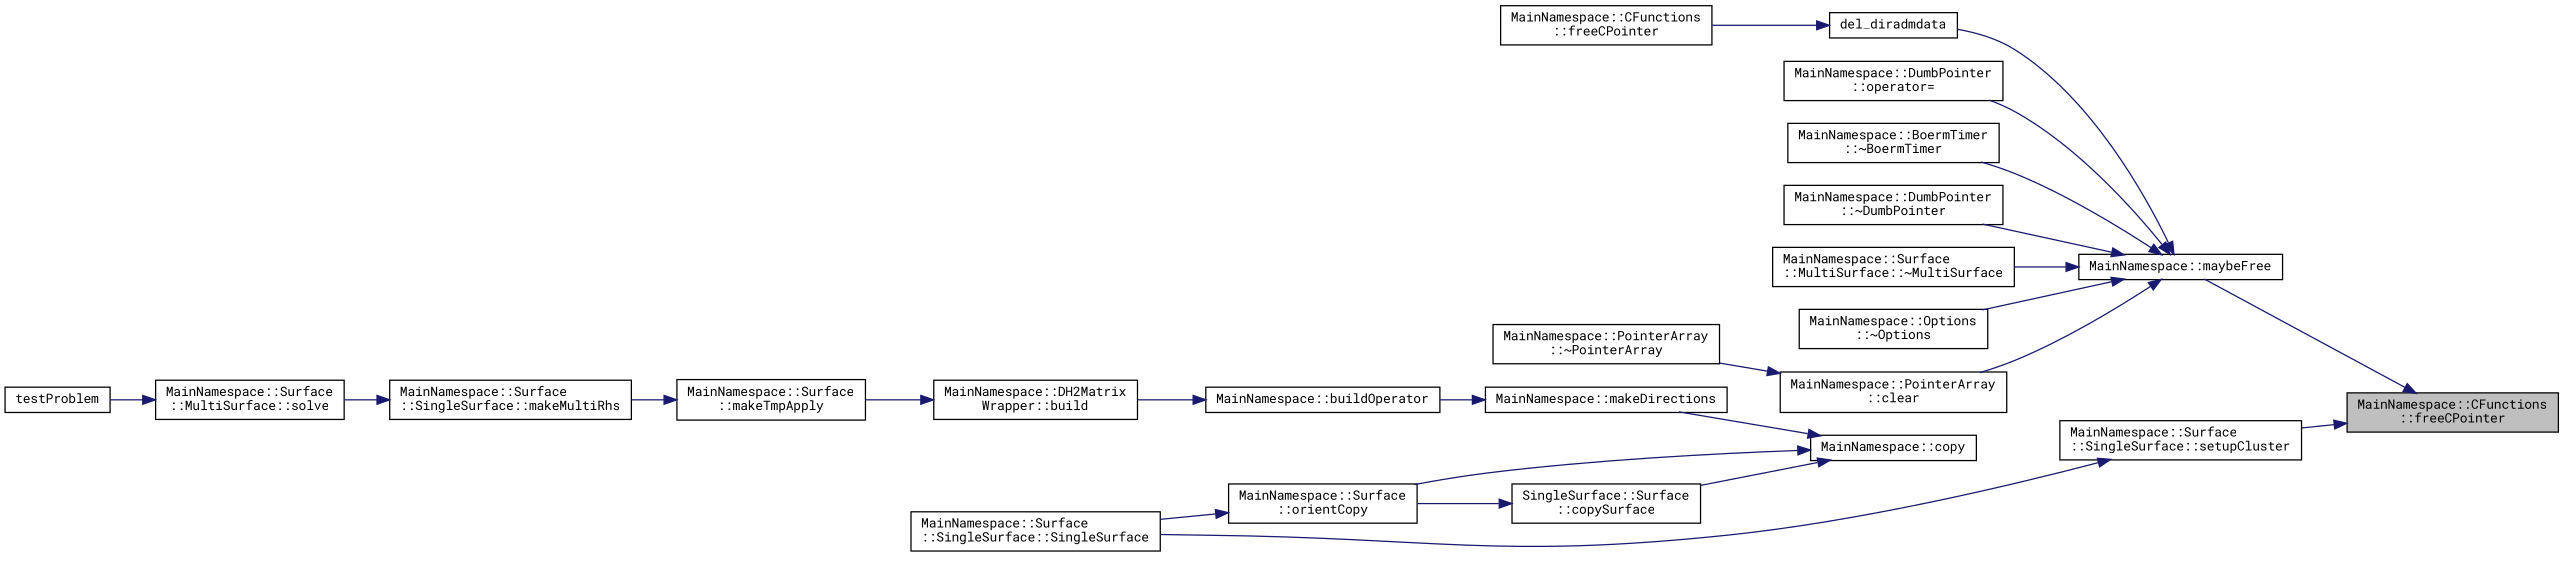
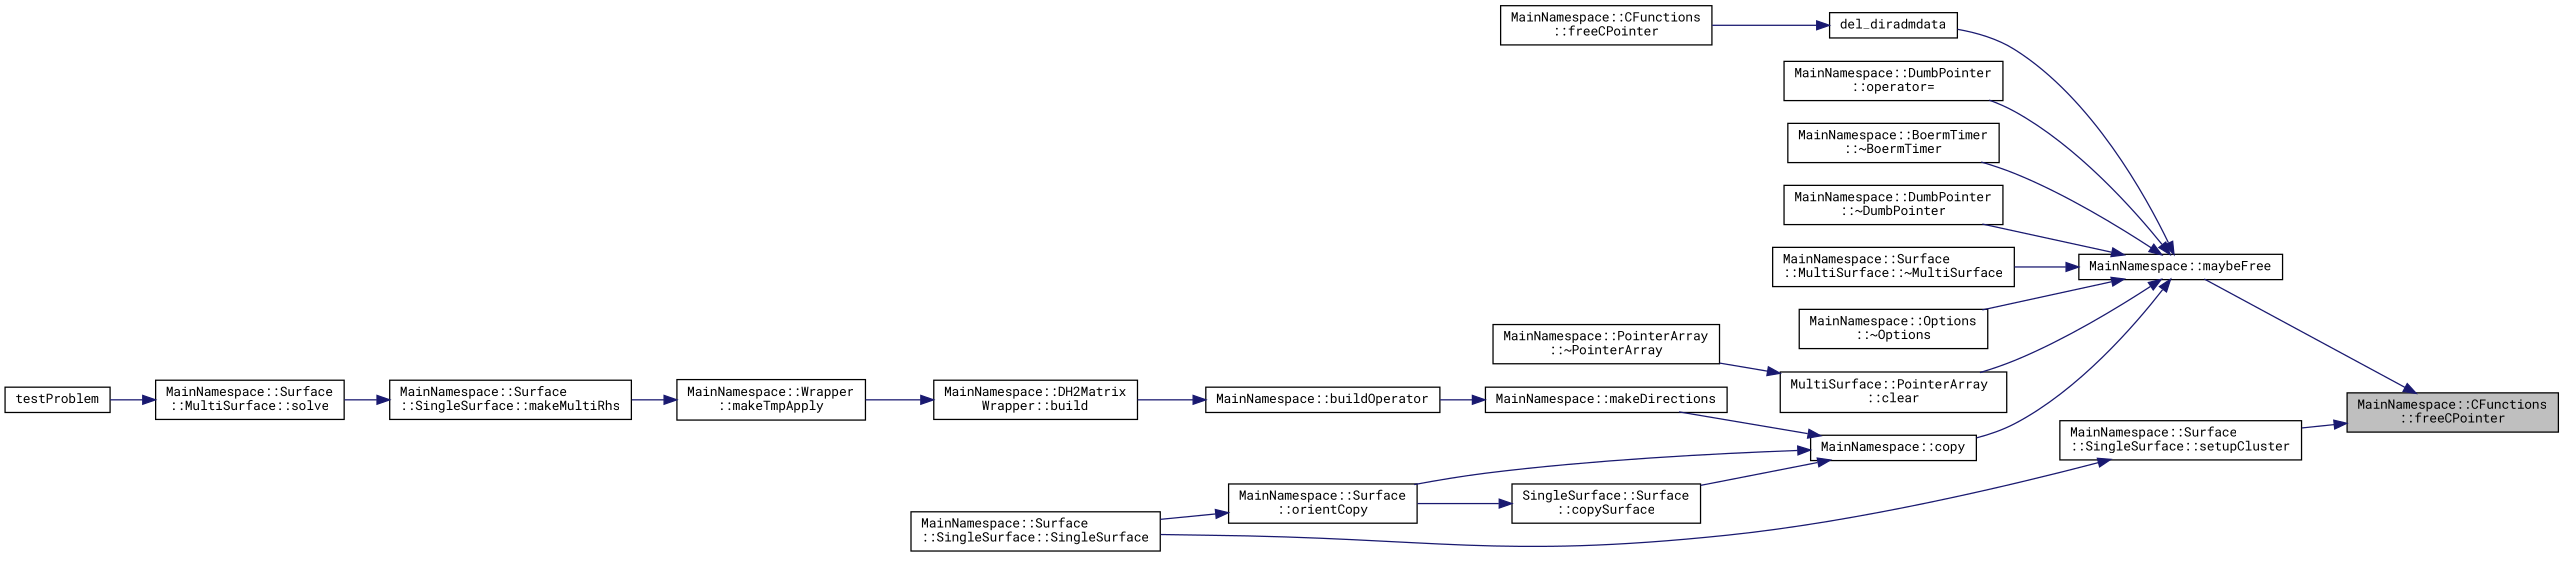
none -> (2080, 378)
(1893, 392) -> (1893, 392)
(771, 400) -> (771, 400)
